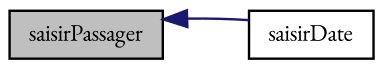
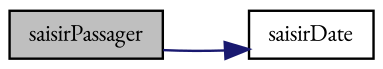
(218, 19) -> (194, 51)
